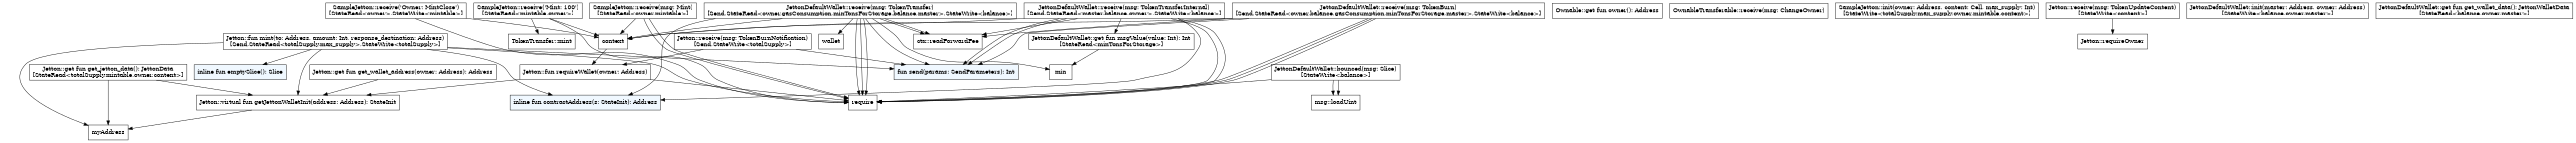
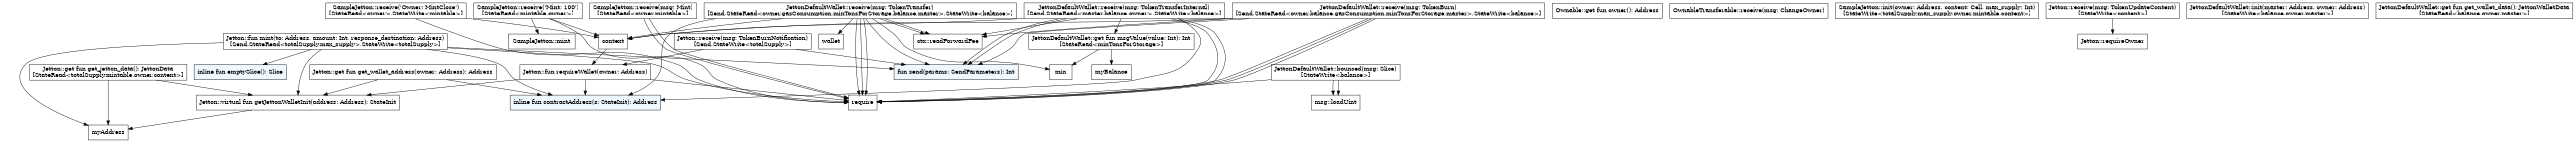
(629, 25) -> none
(542, 42) -> (542, 42)
none -> (1111, 72)
none -> (585, 85)
none -> (492, 87)
